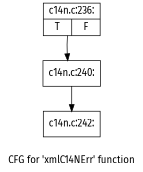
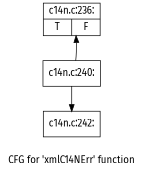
(67, 45) -> (76, 52)
